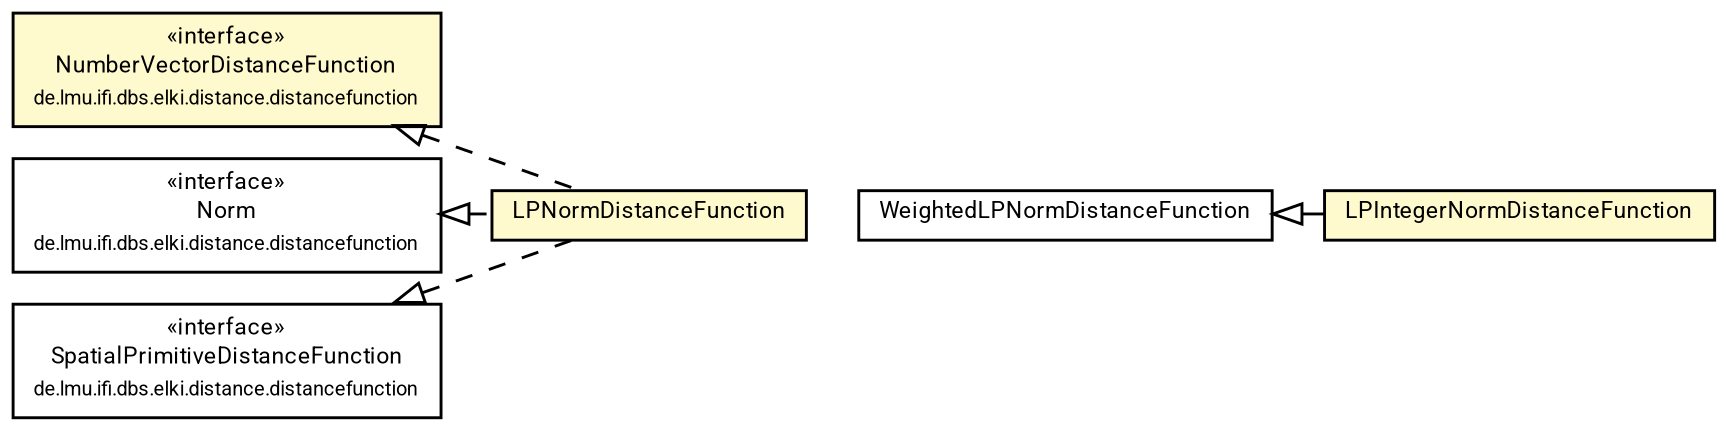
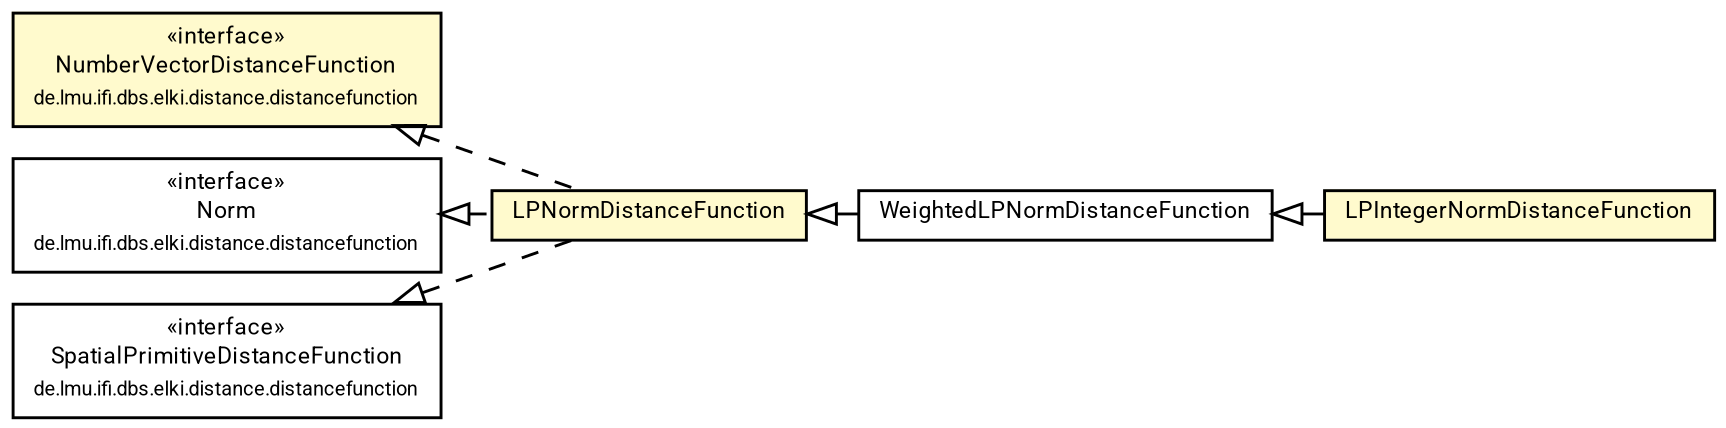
none -> (848, 214)
